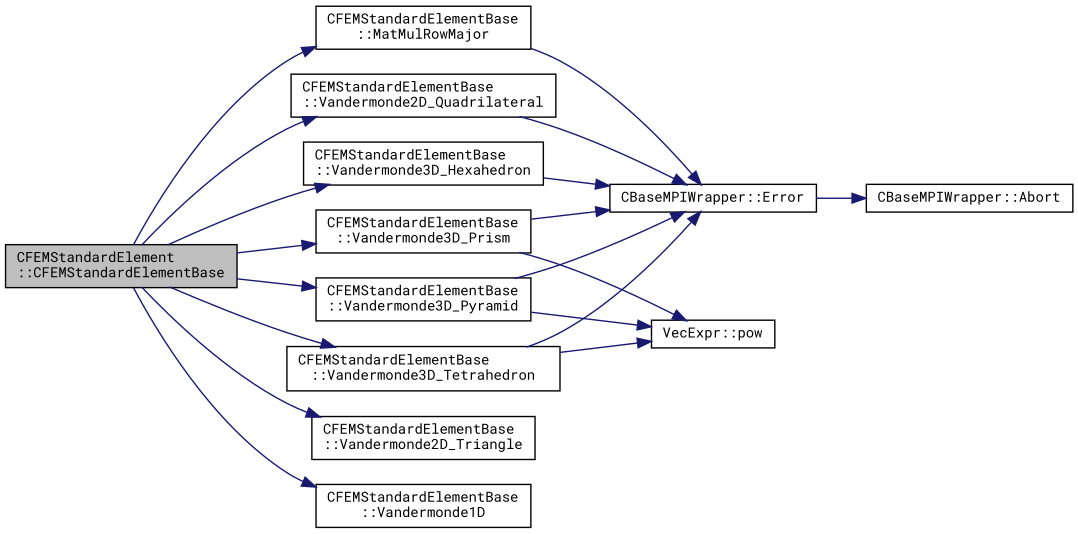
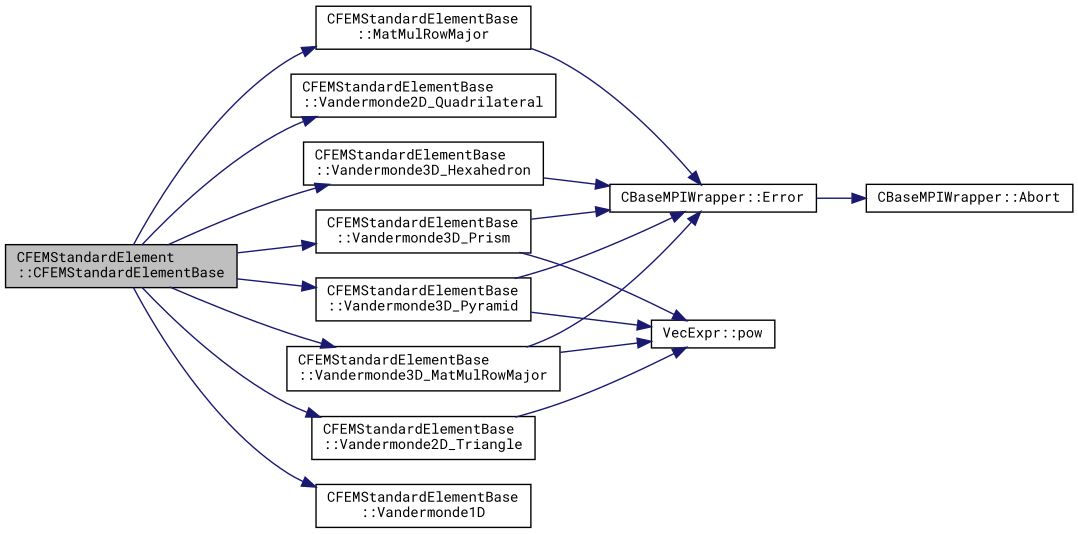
(598, 144) -> none
(423, 369) -> (423, 369)
none -> (596, 389)
